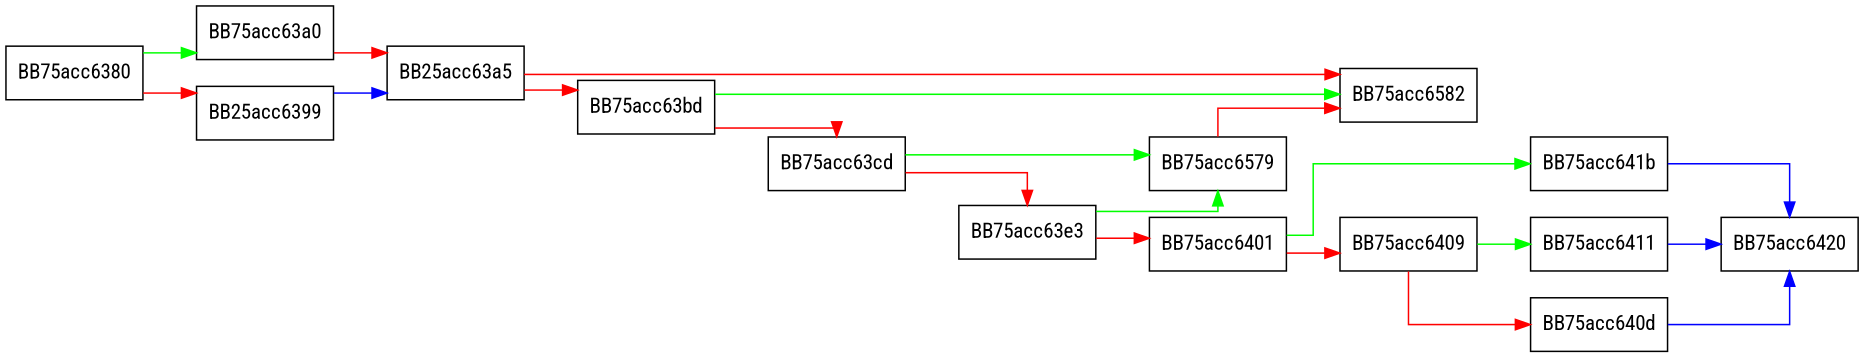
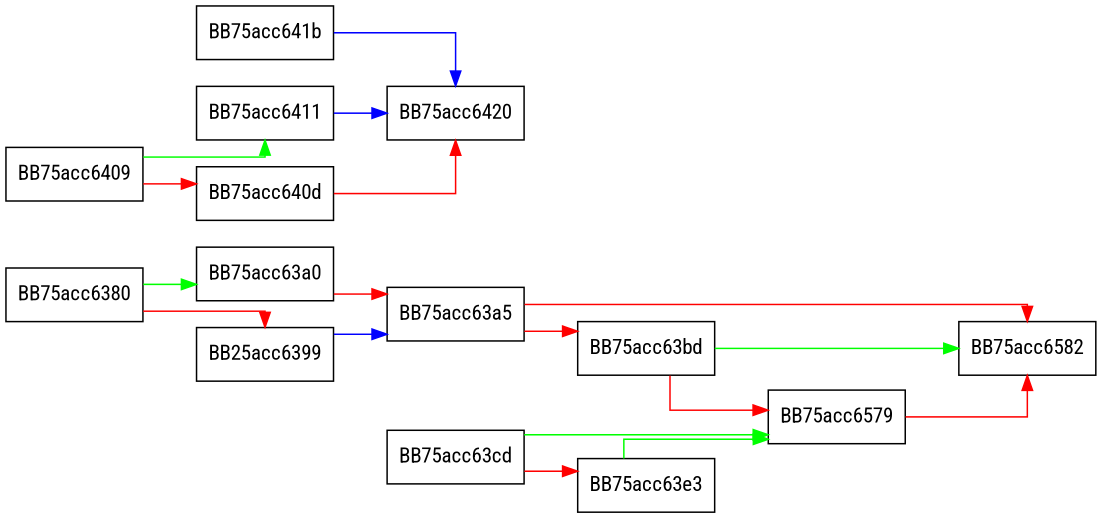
(456, 73) -> (456, 314)
(776, 128) -> (694, 410)
(1218, 244) -> none
(1748, 325) -> (414, 194)
